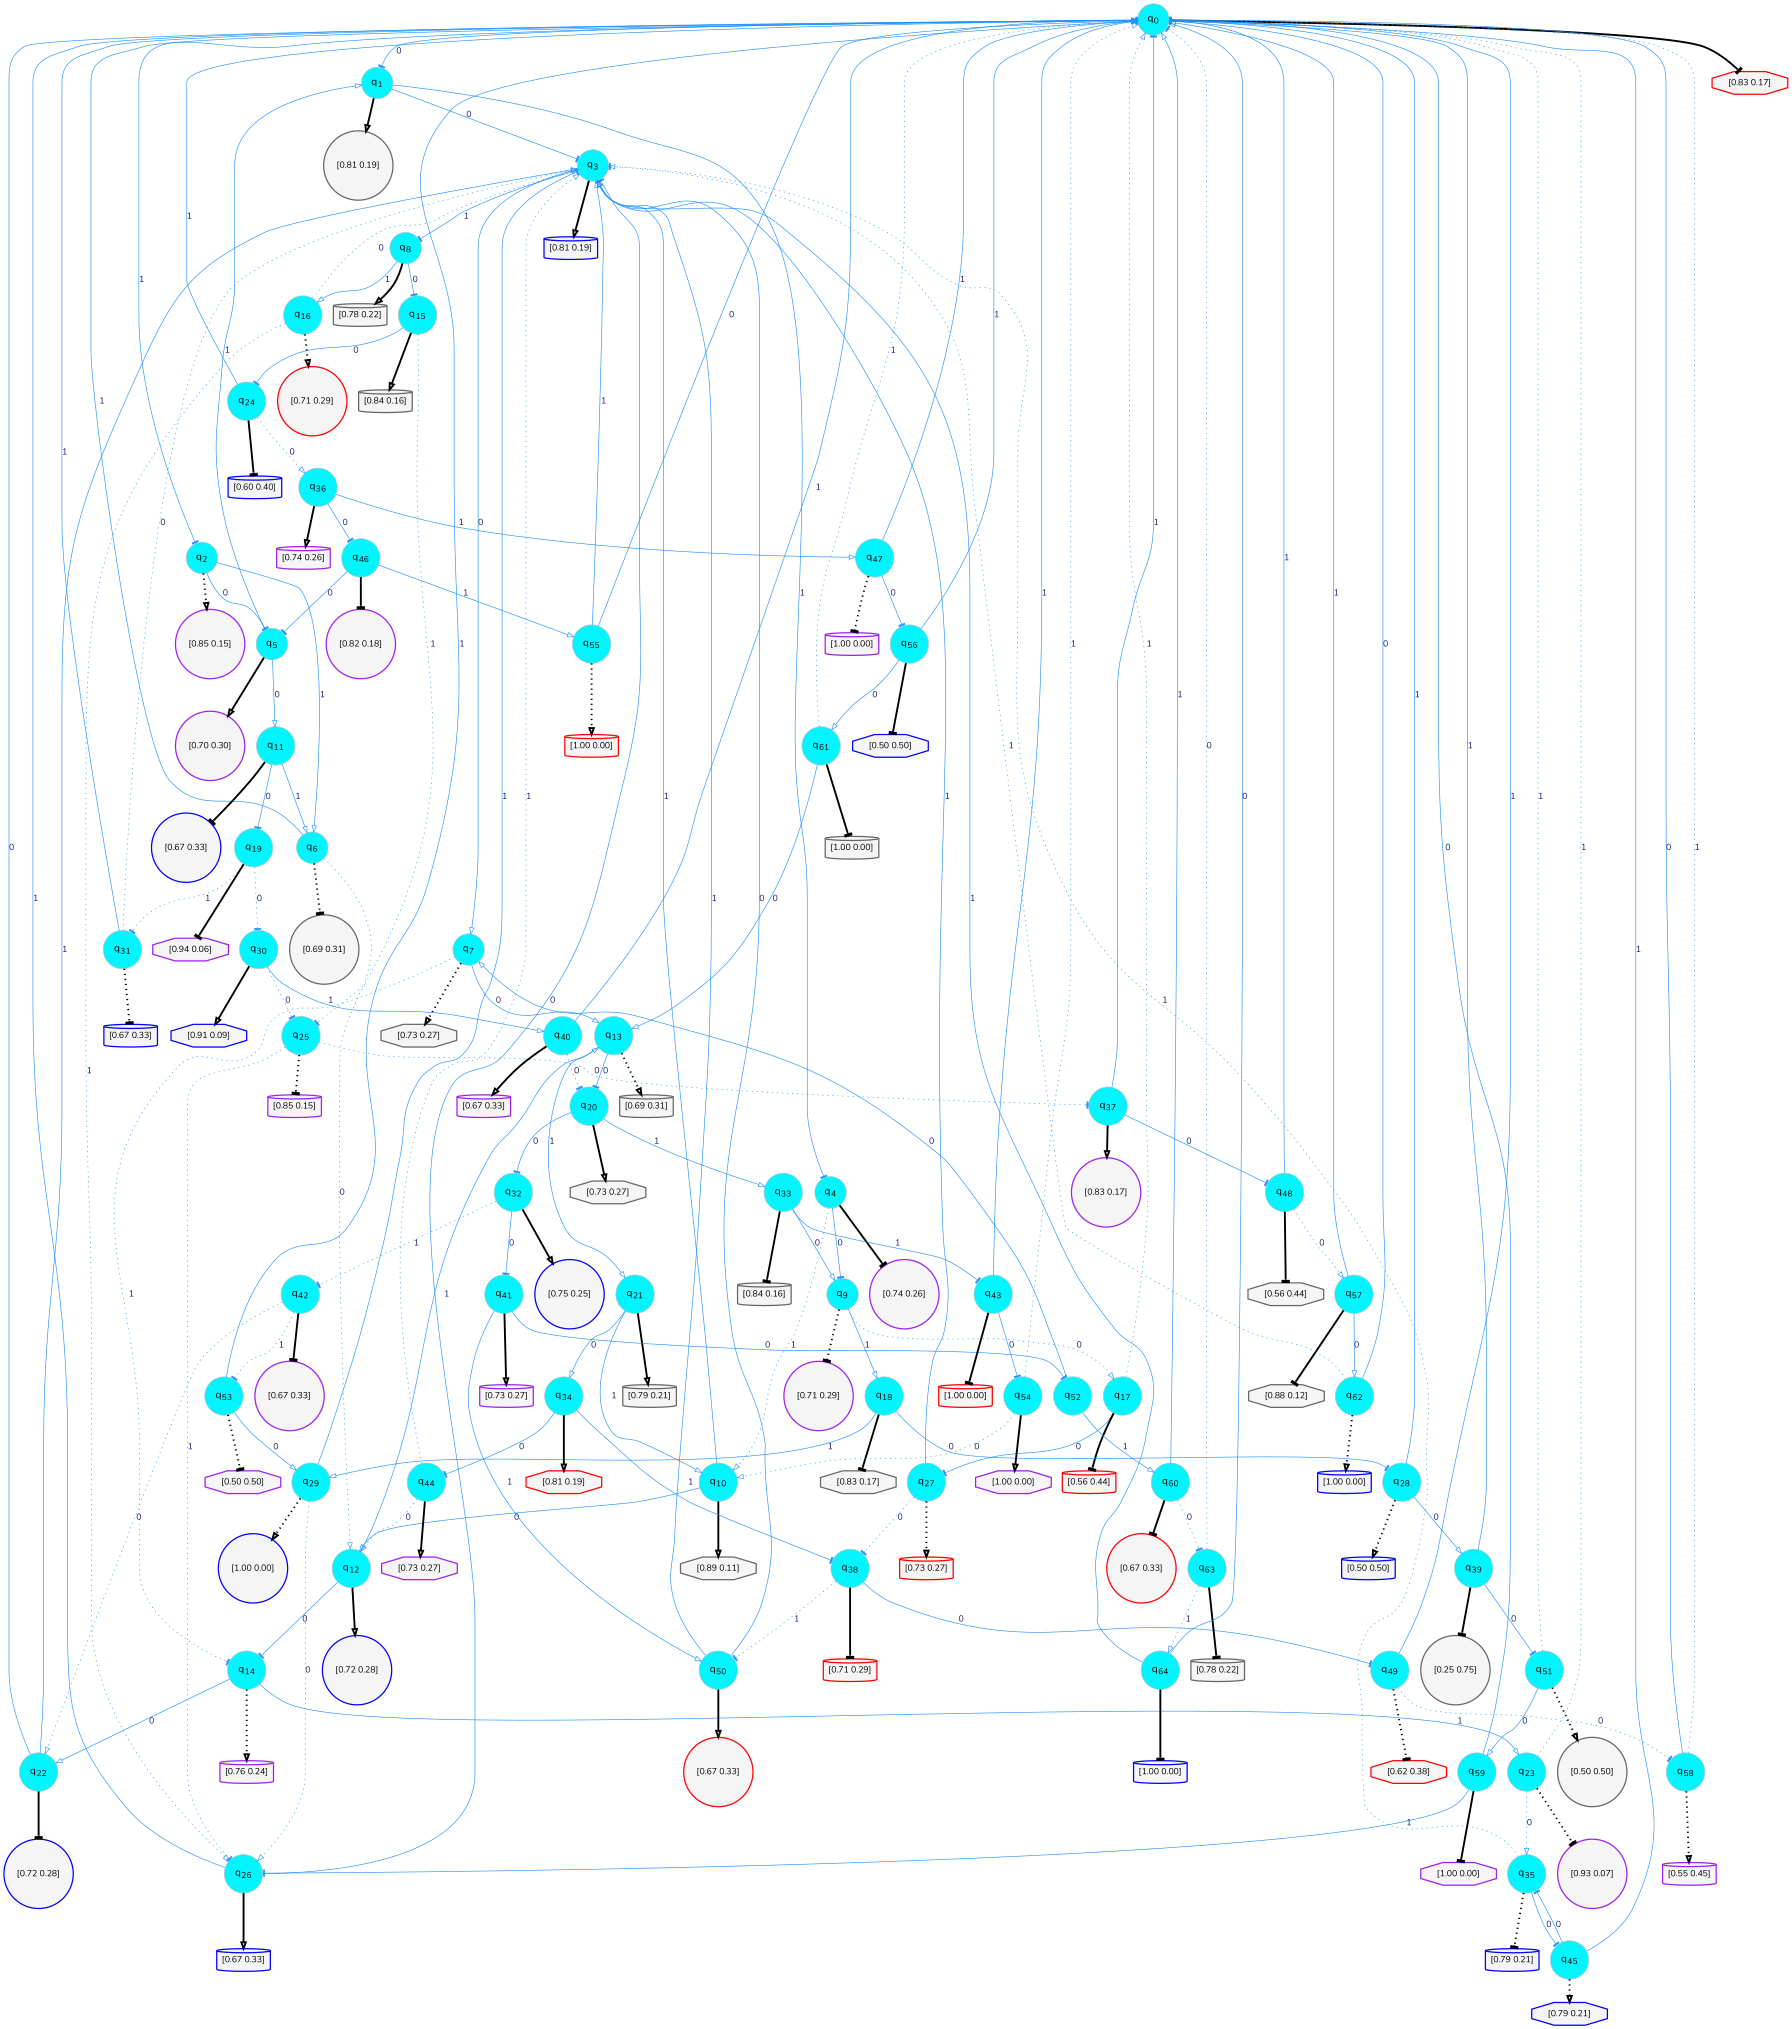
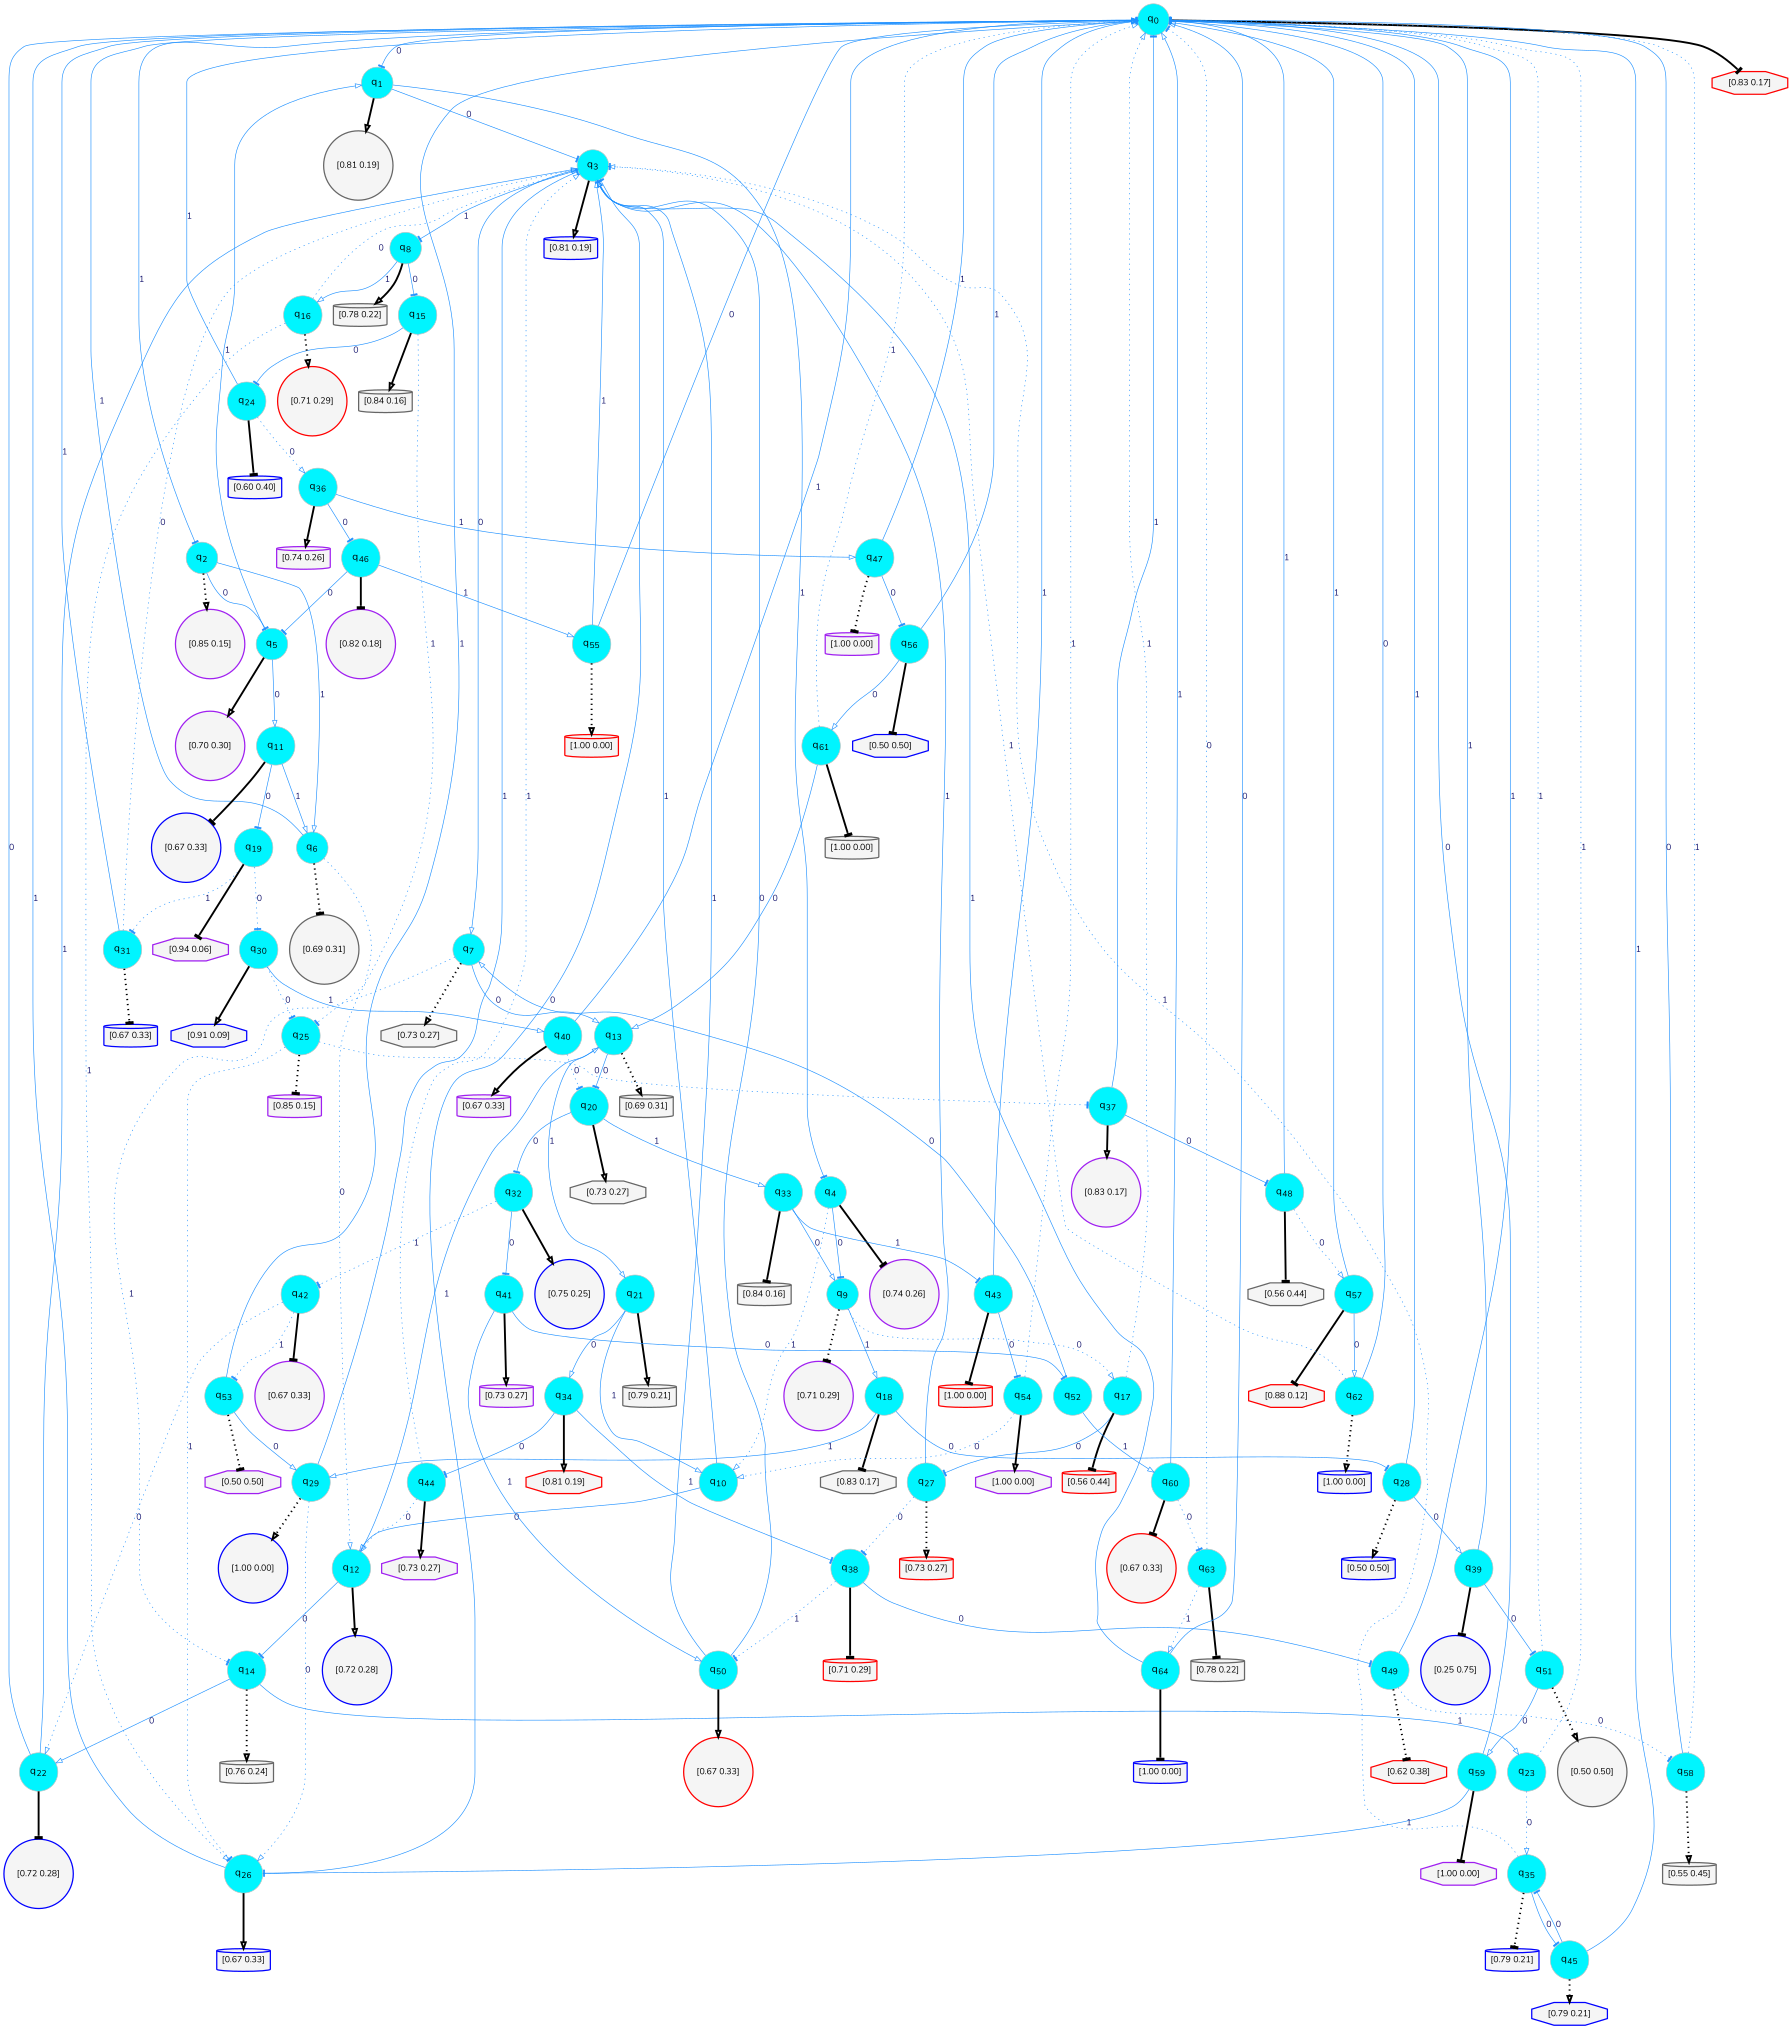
(1286, 1396) -> (1286, 1396)
(718, 1568) -> none
(1455, 1670) -> (1455, 1670)
(247, 1772) -> (247, 1772)
(1592, 1874) -> none
(1689, 1874) -> (1689, 1874)
